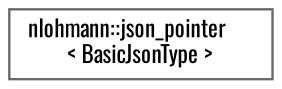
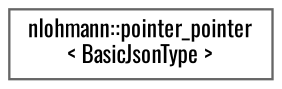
(141, 44) -> (141, 44)
